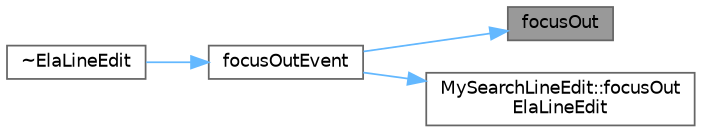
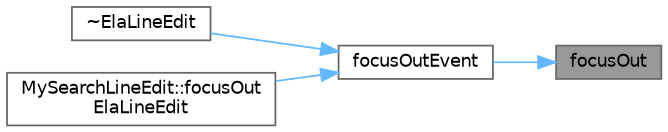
(386, 76) -> (298, 78)
